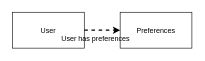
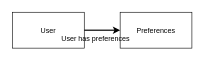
(100, 30) -> (100, 30)
